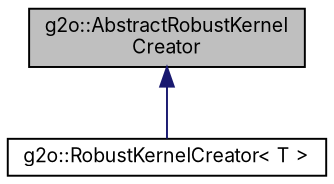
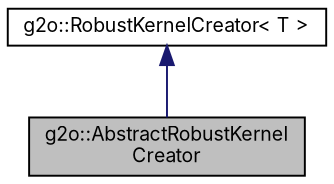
(167, 113) -> (167, 91)
